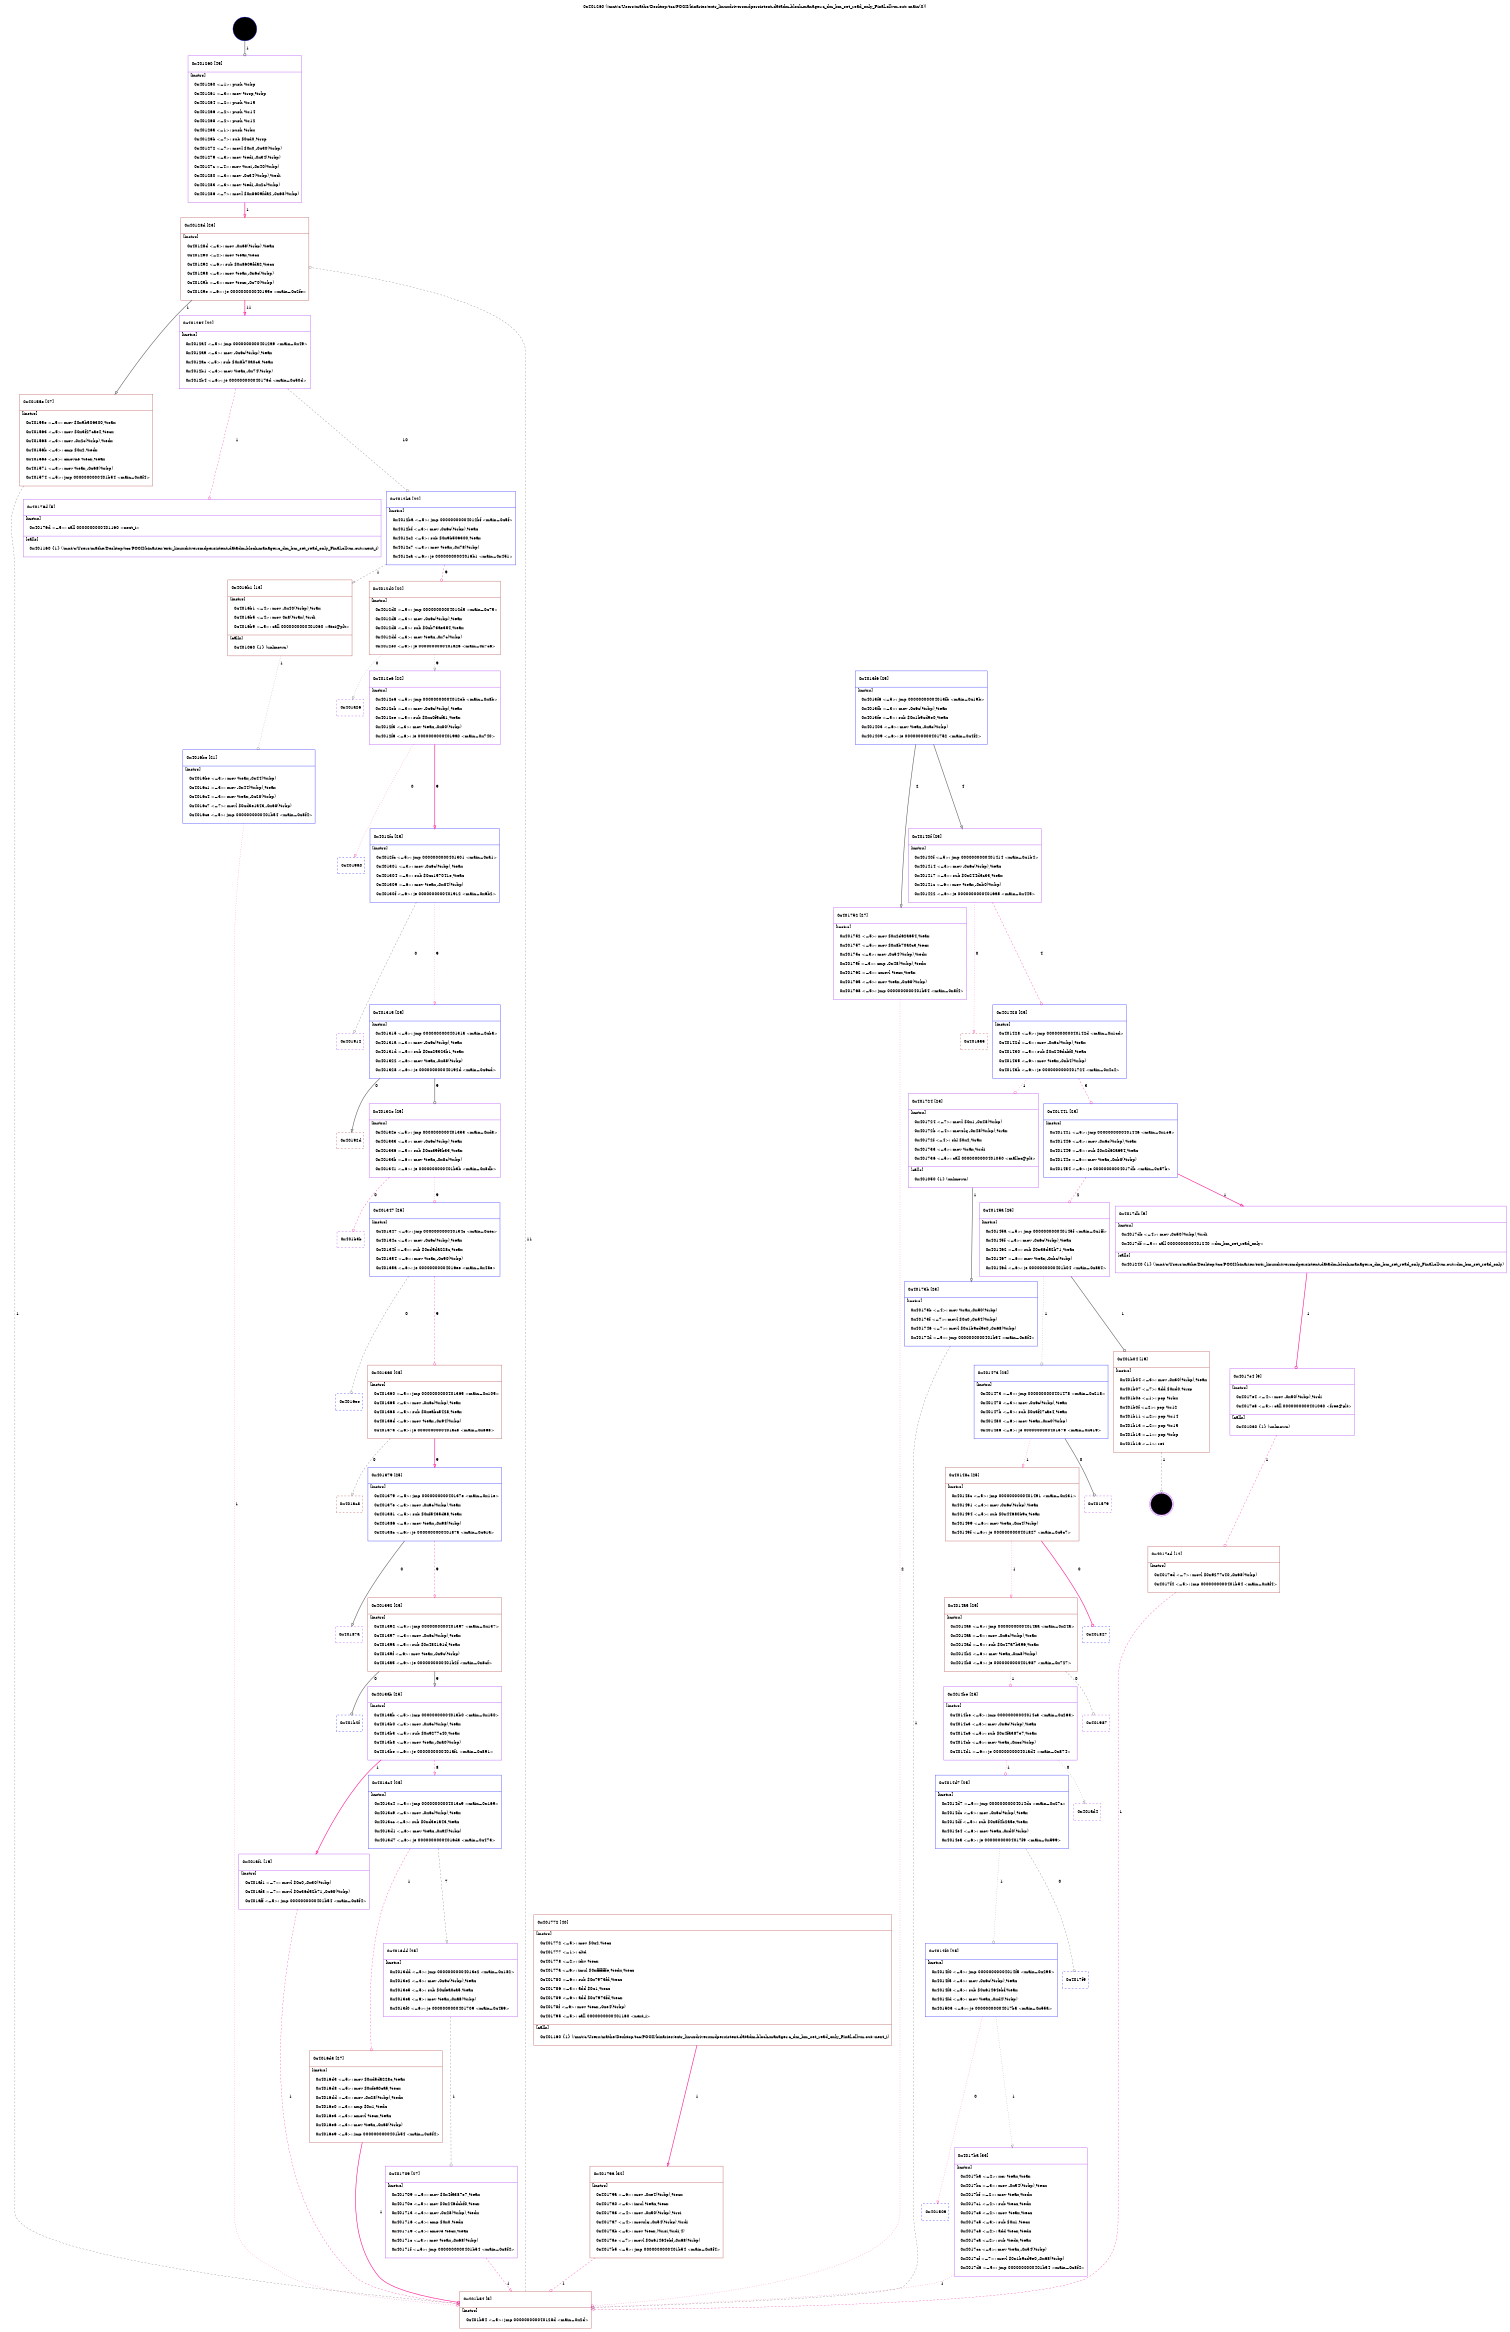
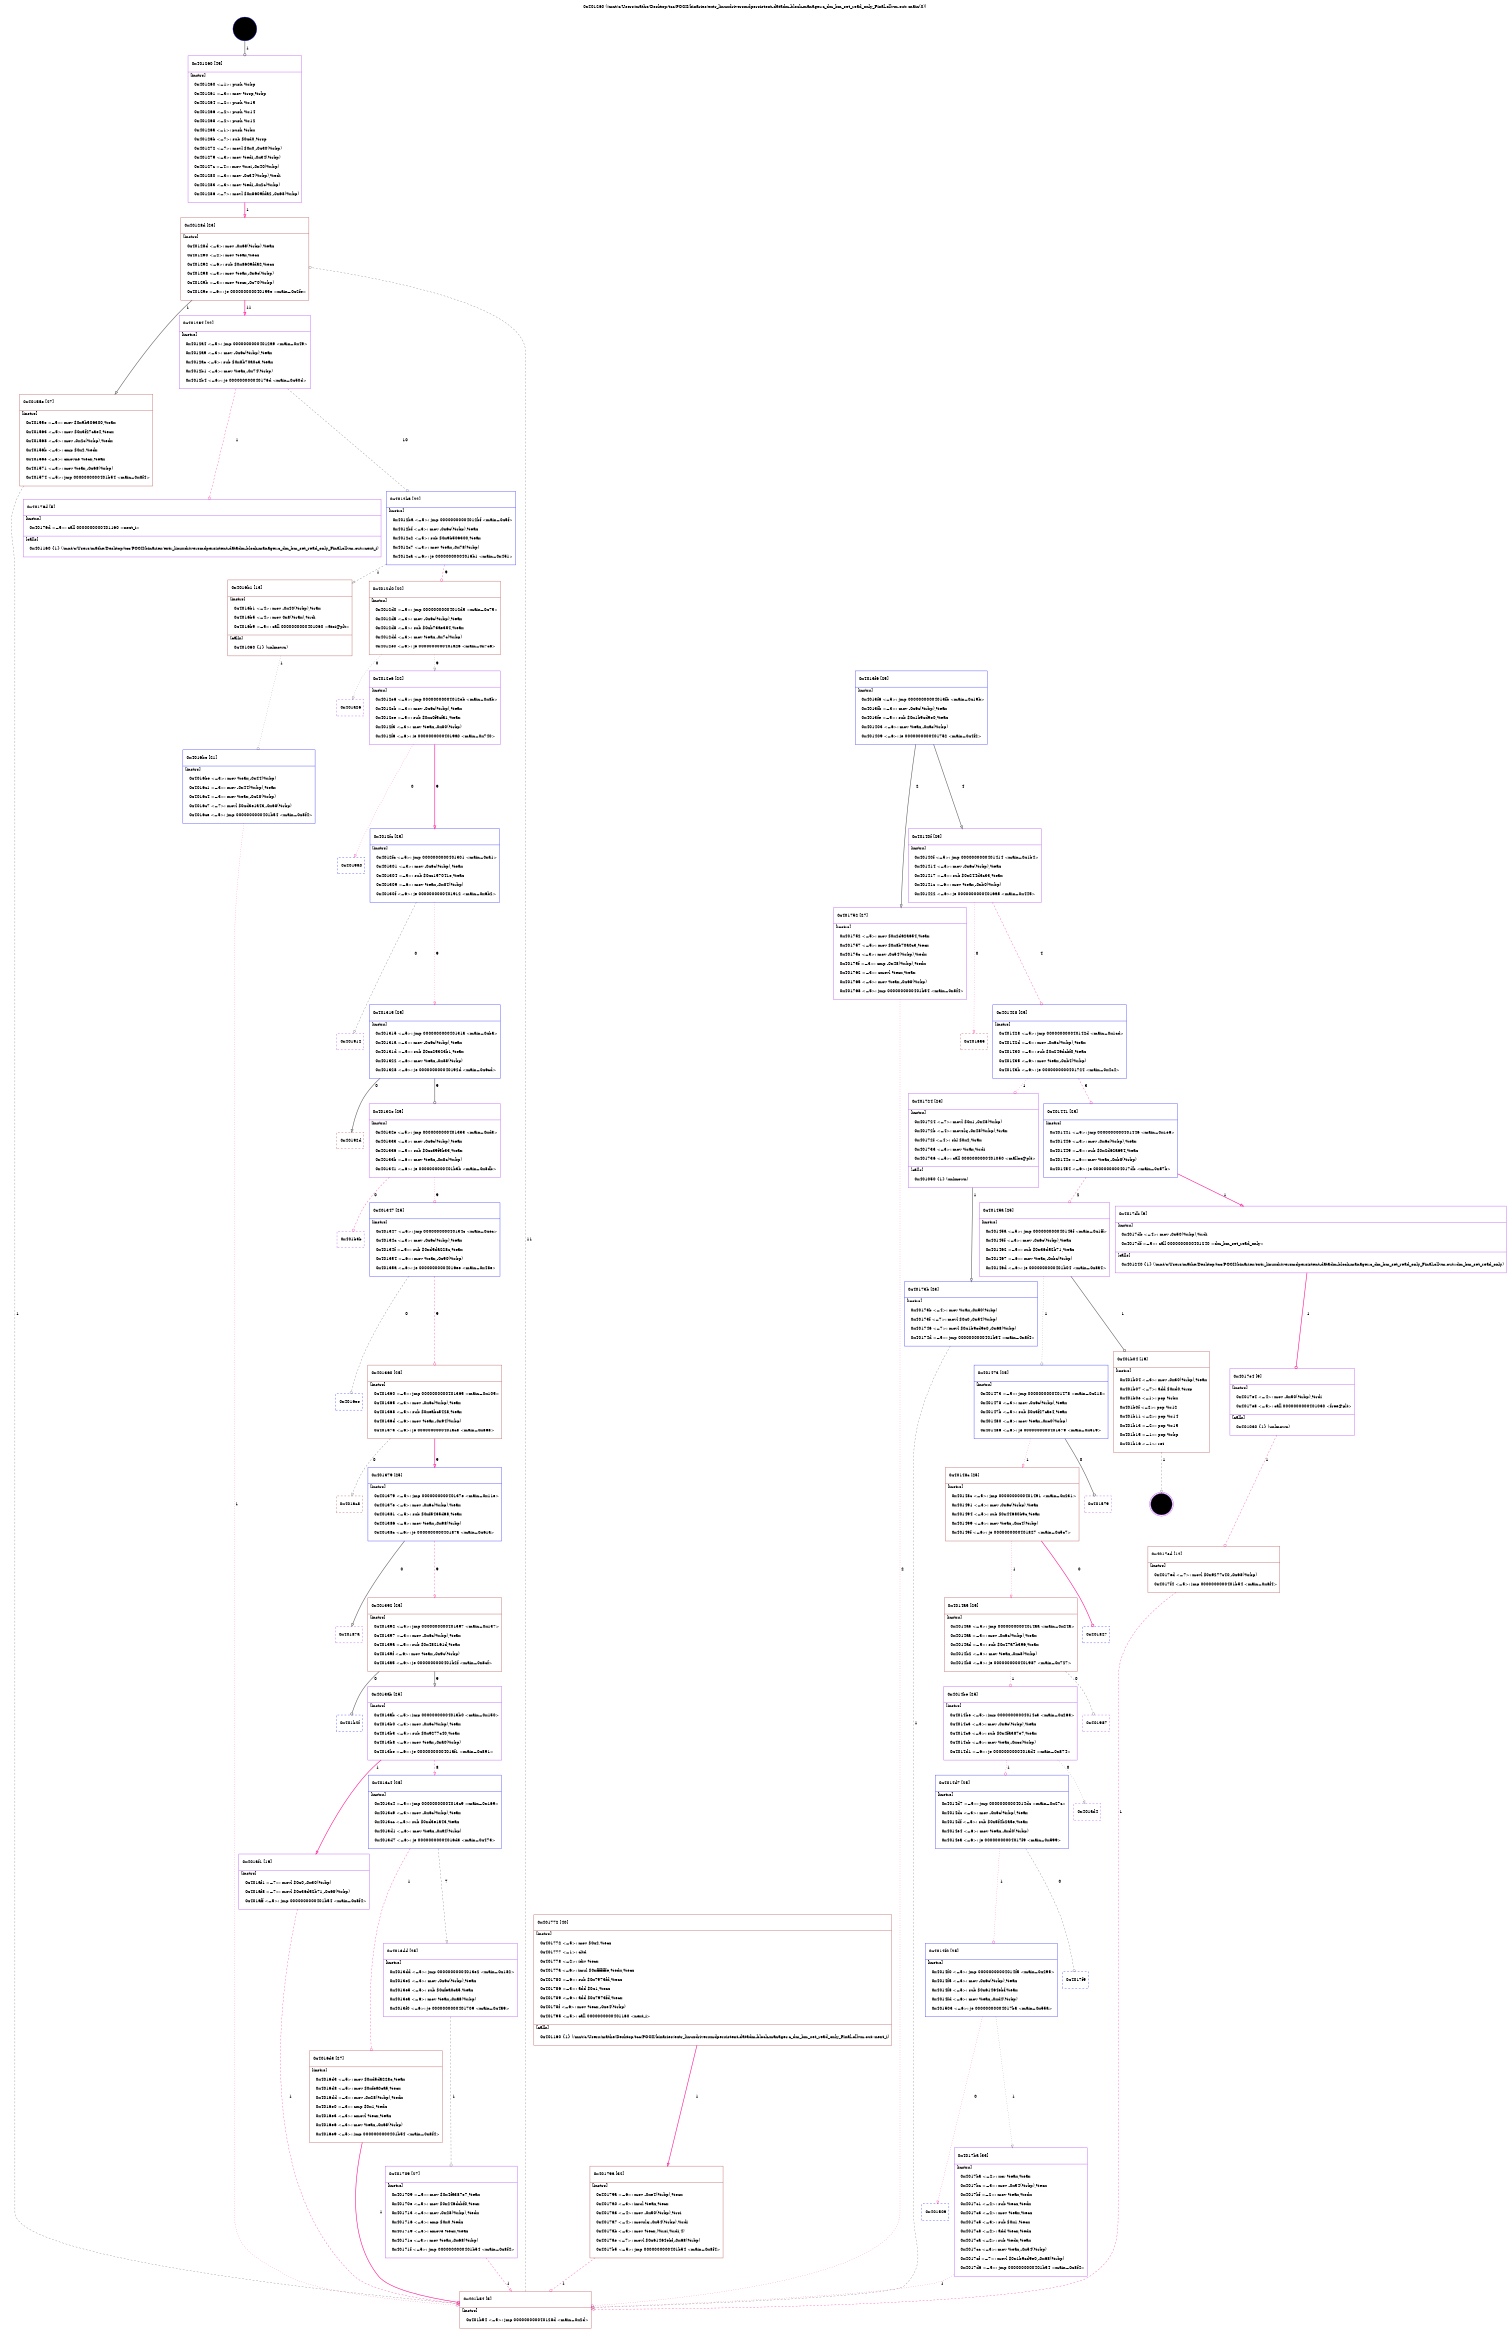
(997, 1895) -> (997, 1895)
